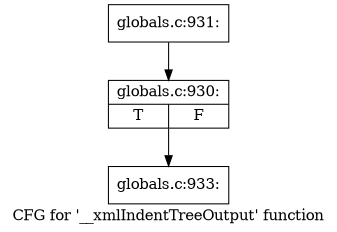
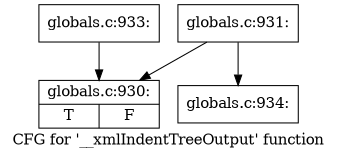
none -> (238, 104)
(169, 142) -> (99, 56)
